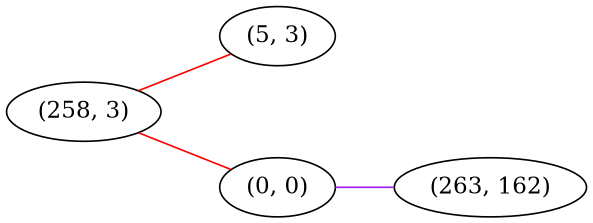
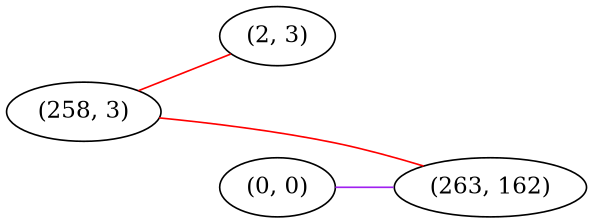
(277, 36) -> (277, 36)
(185, 151) -> (293, 135)
